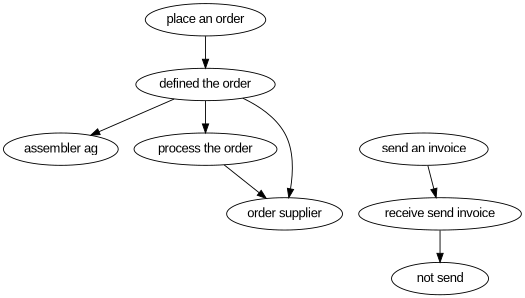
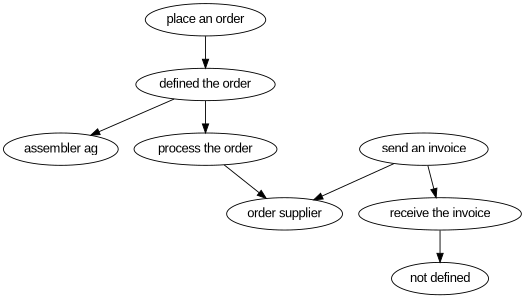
(285, 134) -> (358, 180)
(440, 214) -> (440, 214)
(440, 279) -> (440, 279)
